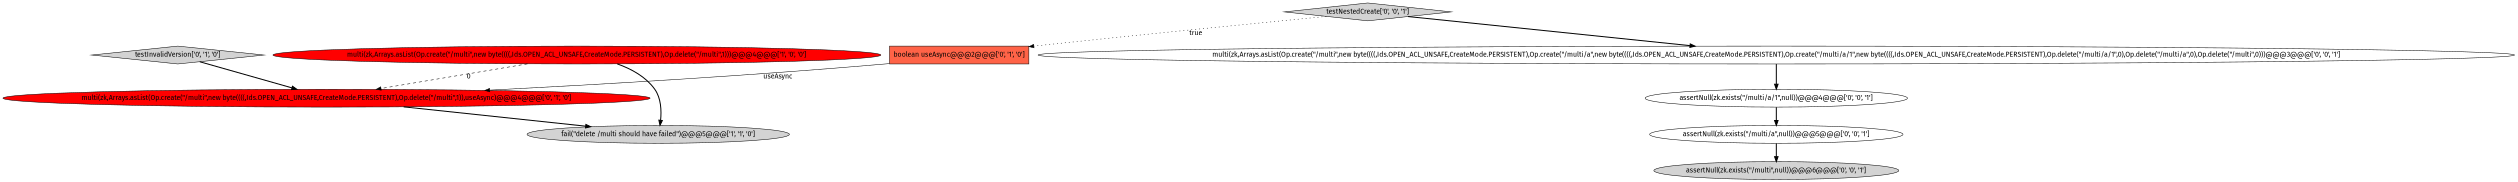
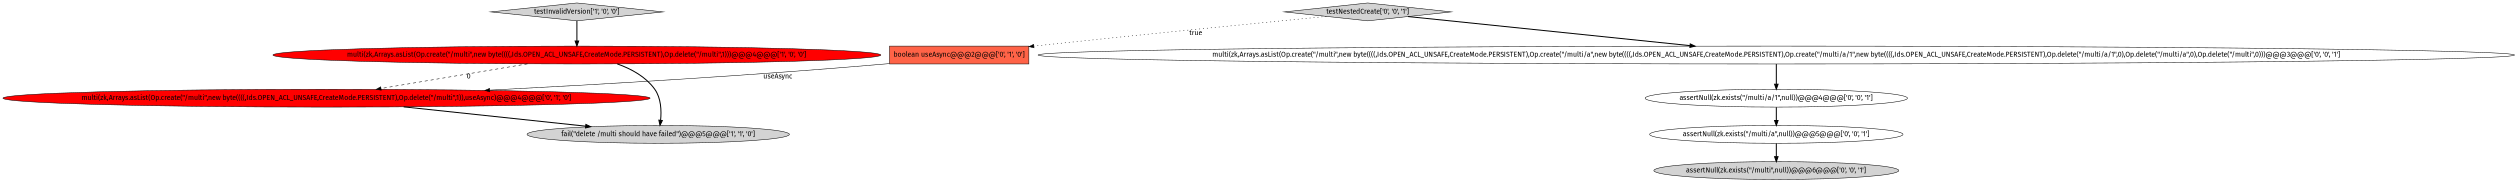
none -> (577, 12)
(178, 55) -> none
